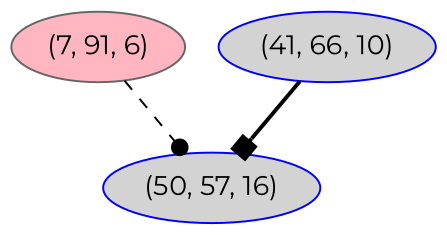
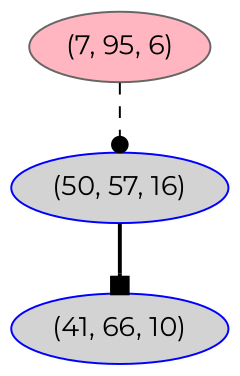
(98, 47) -> (120, 47)
(276, 110) -> (120, 249)
